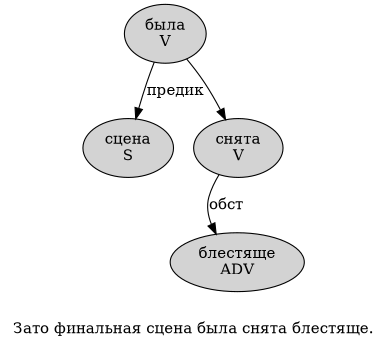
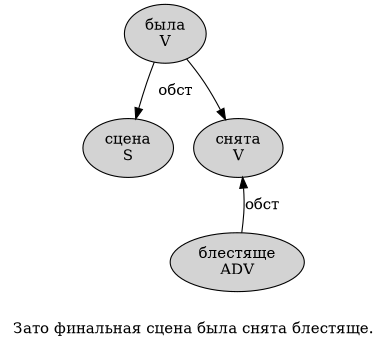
(176, 91) -> (176, 91)
(209, 199) -> (244, 211)
